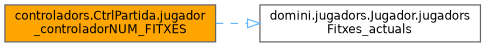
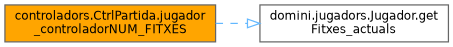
(370, 23) -> (354, 23)
